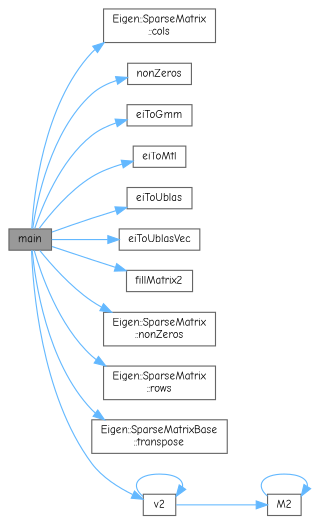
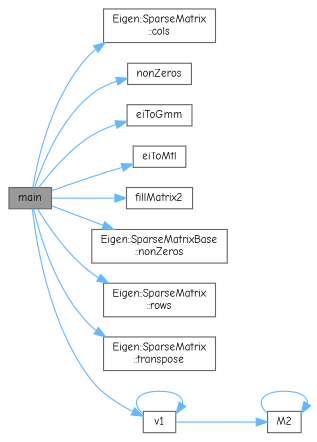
(160, 198) -> none
(160, 240) -> none
(160, 329) -> (160, 246)
(160, 437) -> (160, 354)
(160, 505) -> (160, 422)
